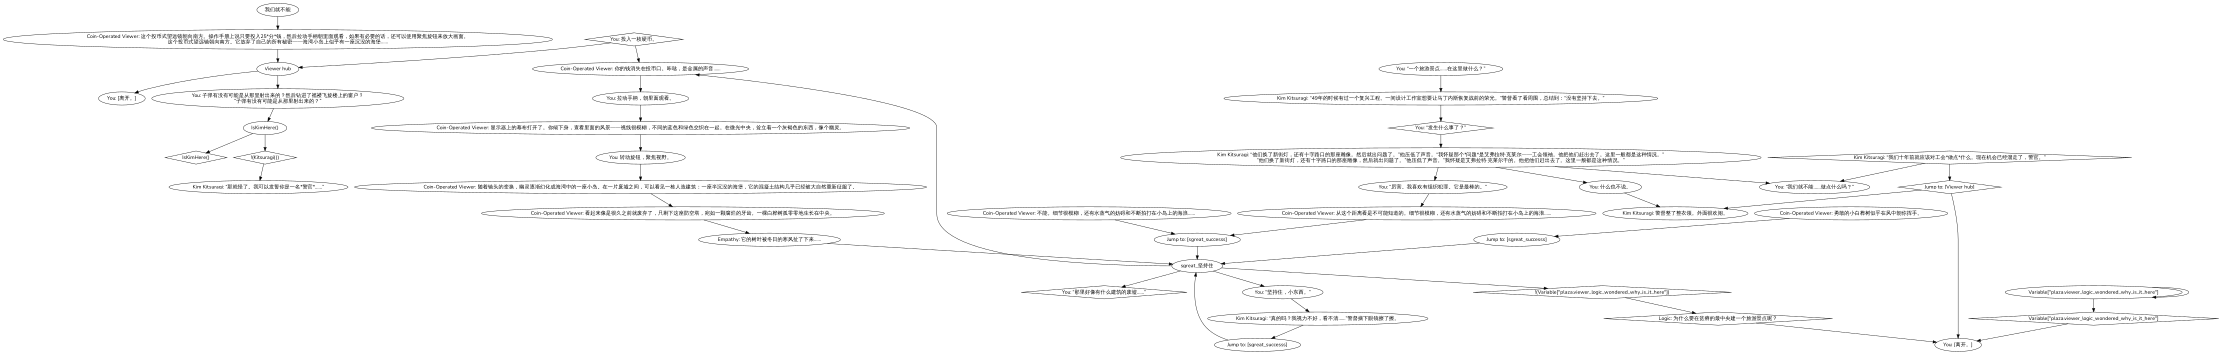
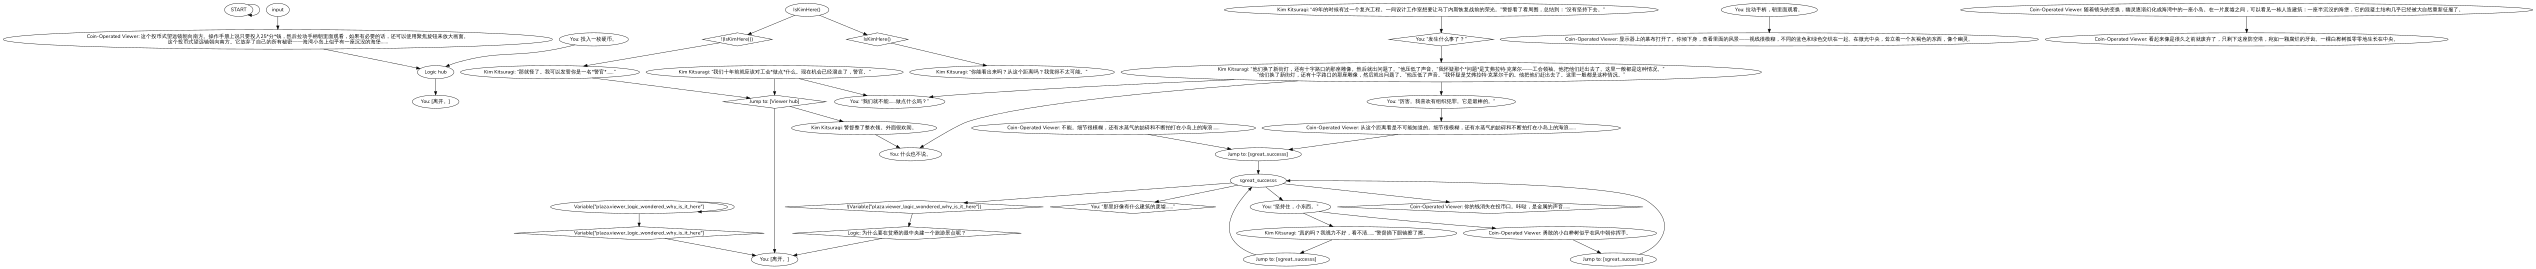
none -> (239, 10)
(278, 10) -> (278, 10)
(634, 39) -> (594, 39)
(637, 52) -> none
(278, 69) -> (436, 72)
(641, 69) -> (1490, 207)
(1441, 69) -> none
none -> (1012, 72)
(641, 82) -> none
none -> (669, 88)
(278, 98) -> none
(265, 158) -> (737, 39)
(641, 158) -> none
(1950, 158) -> (775, 72)
(1640, 199) -> (886, 140)
none -> (1405, 221)
(770, 240) -> none
(1197, 266) -> (1258, 181)
